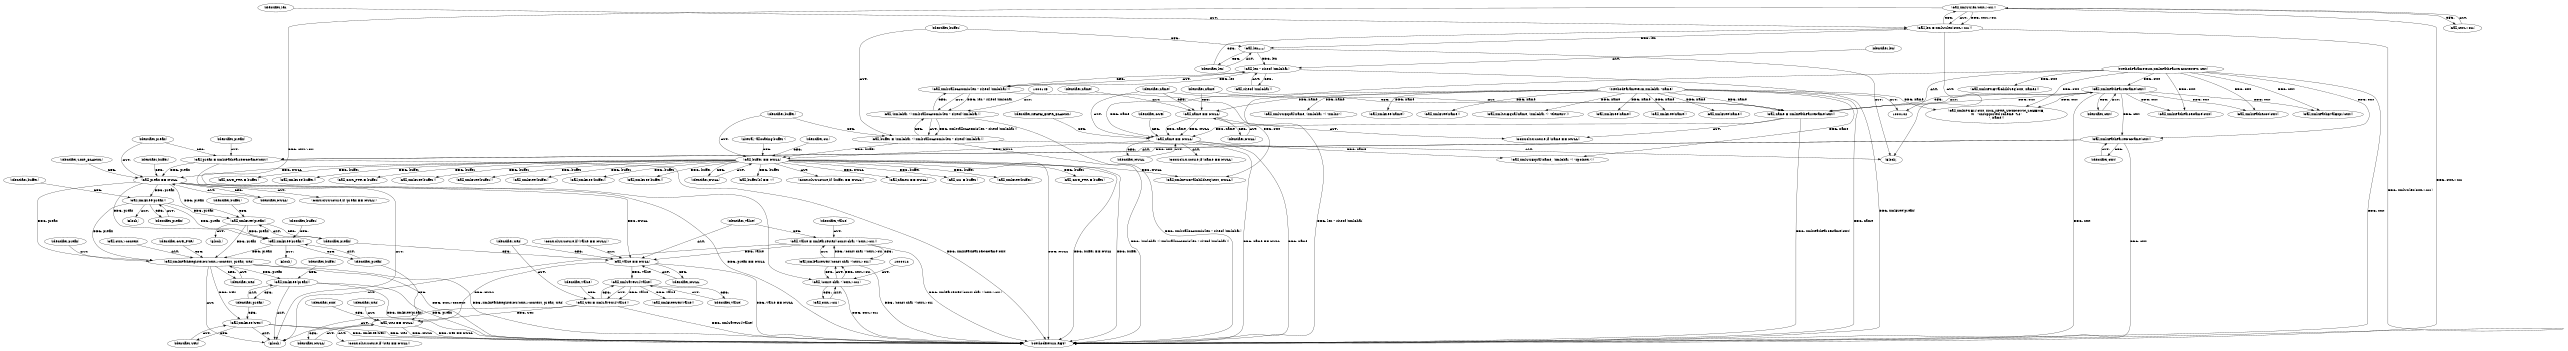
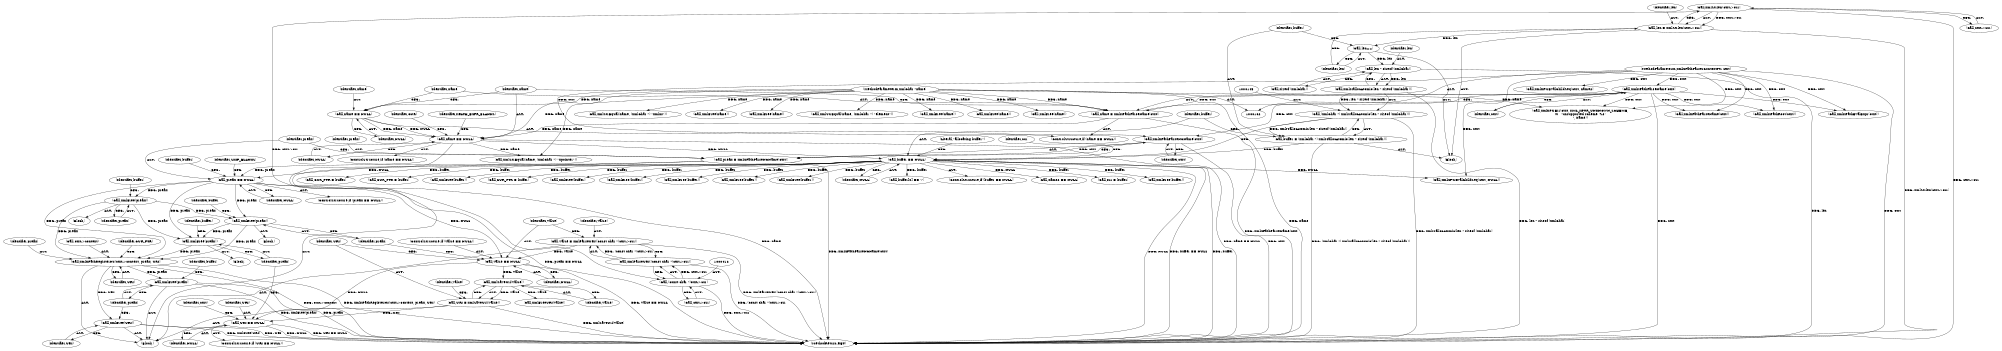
(936, 101) -> (1186, 151)
none -> (1041, 154)
(1897, 211) -> (1819, 211)
